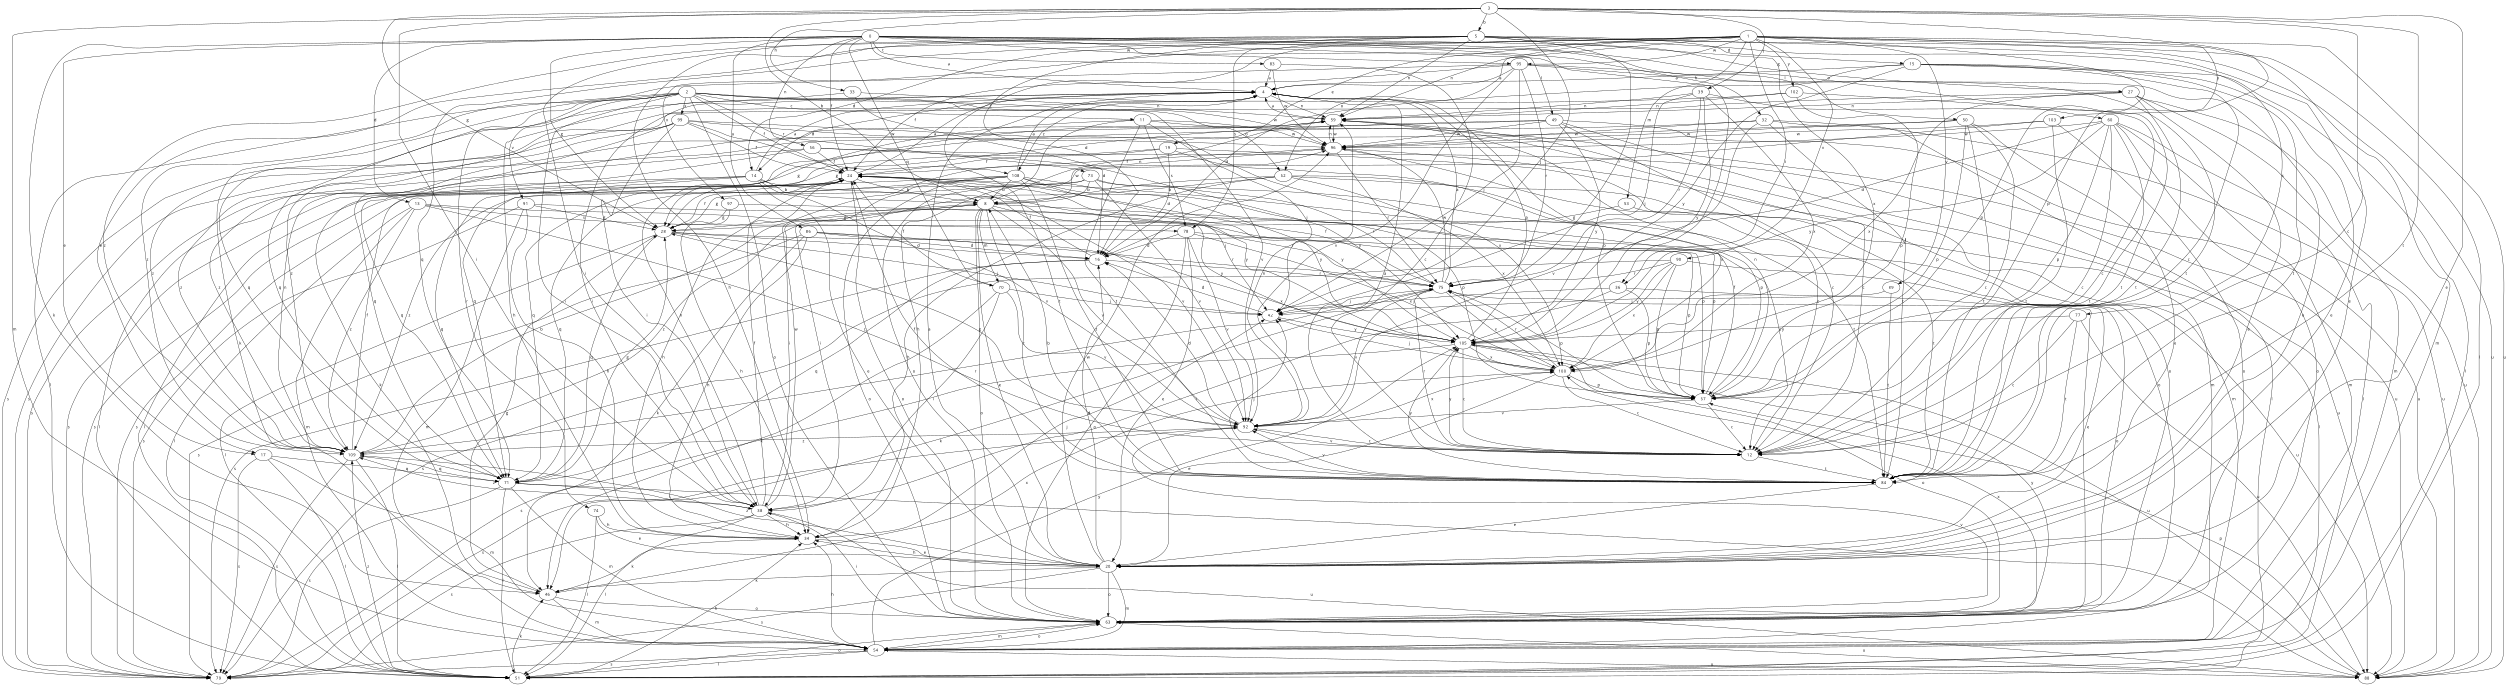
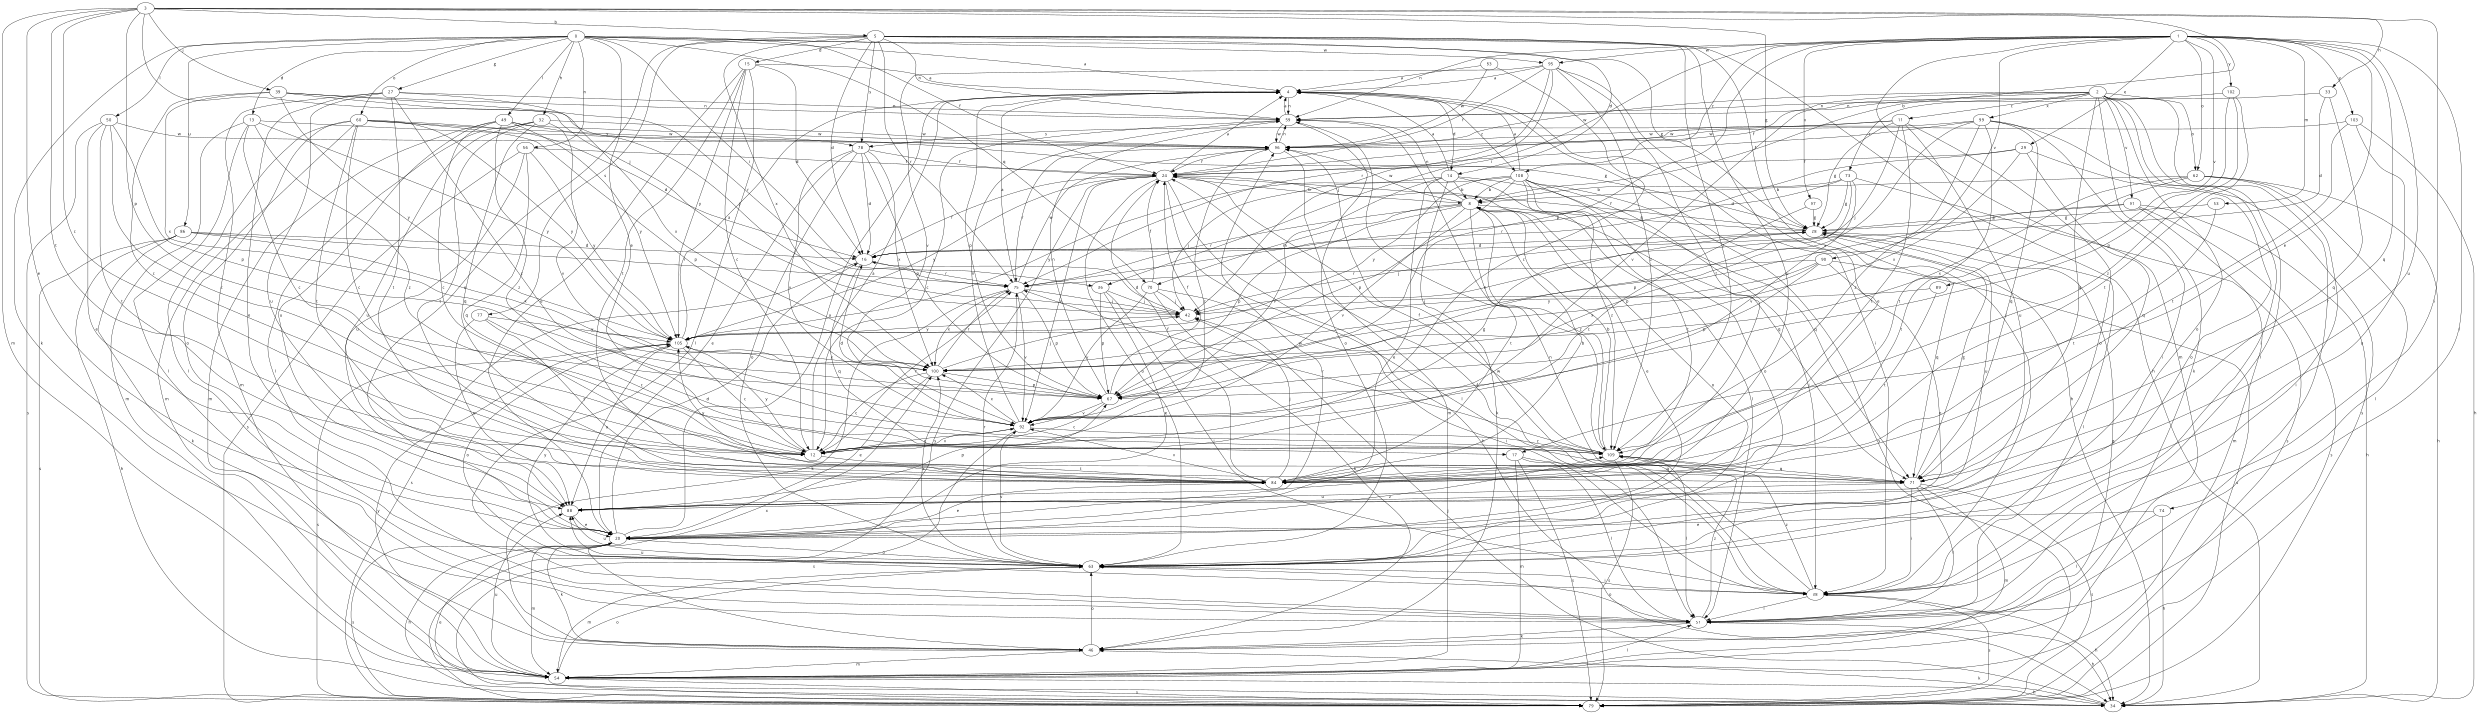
(1064, 62) -> none
(1168, 148) -> (2024, 148)
(1153, 208) -> (961, 164)
(726, 355) -> none
none -> (584, 526)
